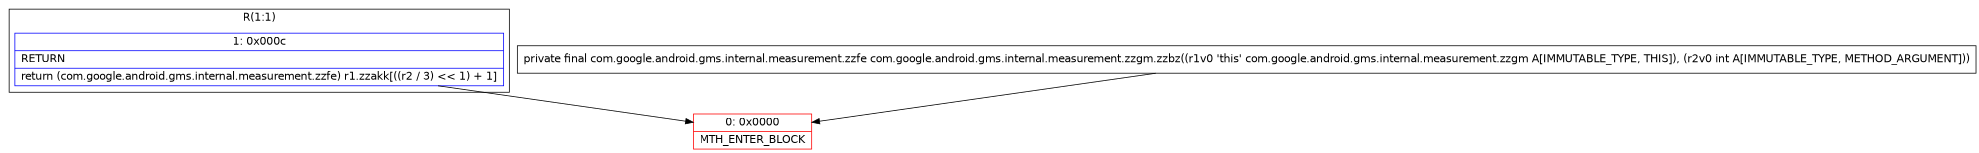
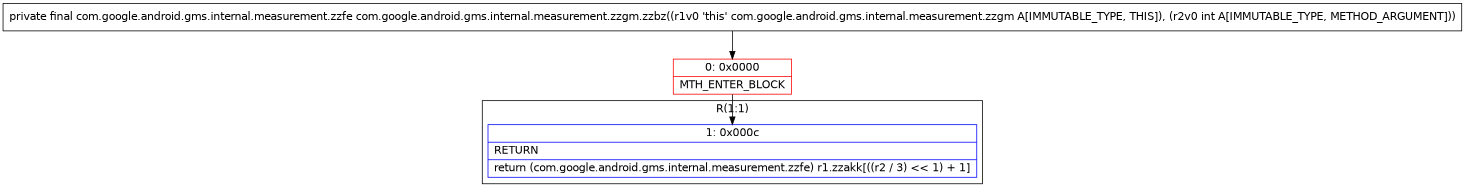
(562, 104) -> (732, 106)
